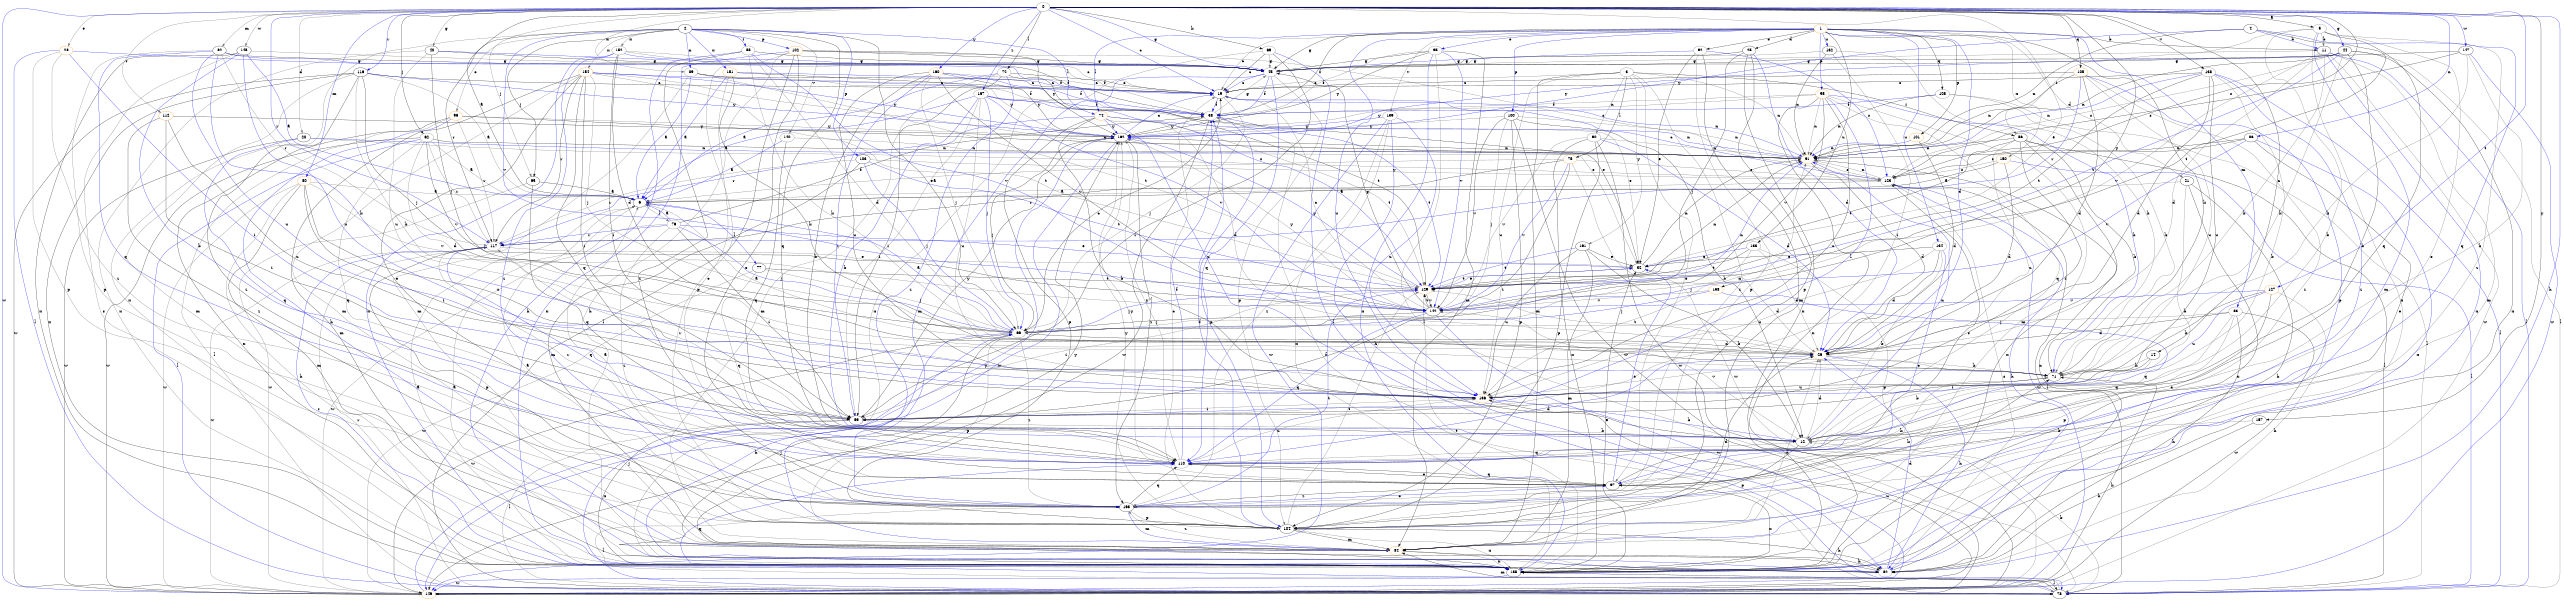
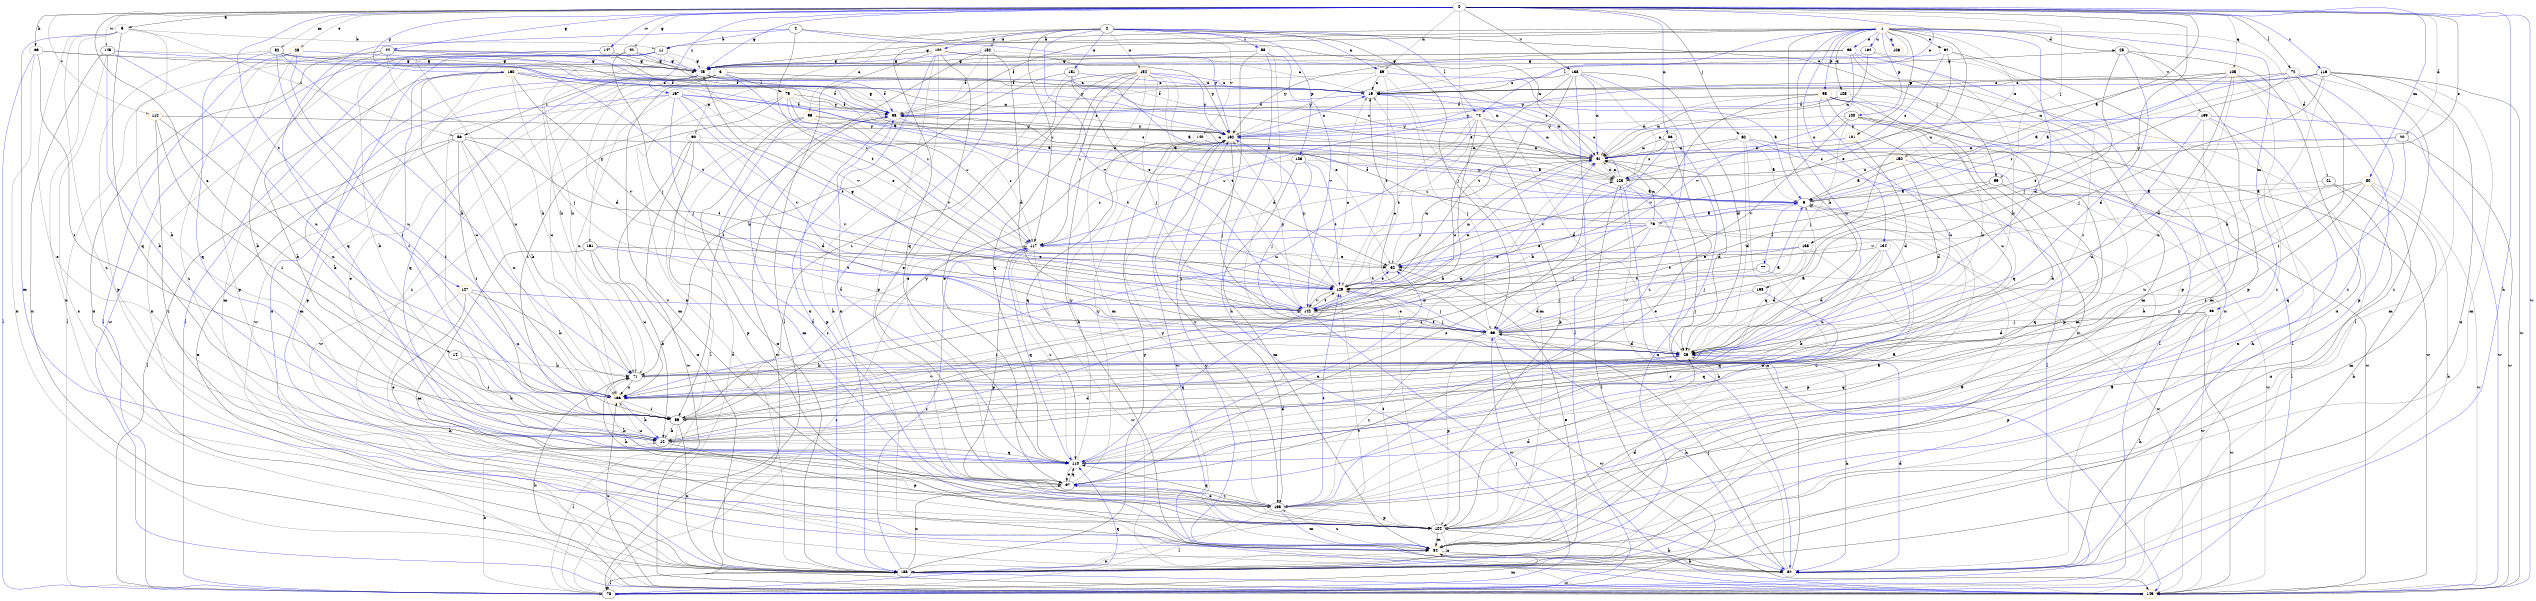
(1583, 9) -> (1872, 9)
(312, 15) -> (900, 148)
none -> (1896, 50)
(730, 72) -> (1072, 72)
none -> (840, 104)
(1121, 138) -> (1230, 138)
(932, 181) -> (1458, 181)
none -> (1644, 181)
(917, 263) -> (1658, 270)
(1716, 290) -> (1760, 290)
(970, 321) -> none
(1549, 389) -> (1681, 585)
(2259, 420) -> none
(639, 423) -> none
(1732, 560) -> (938, 497)
